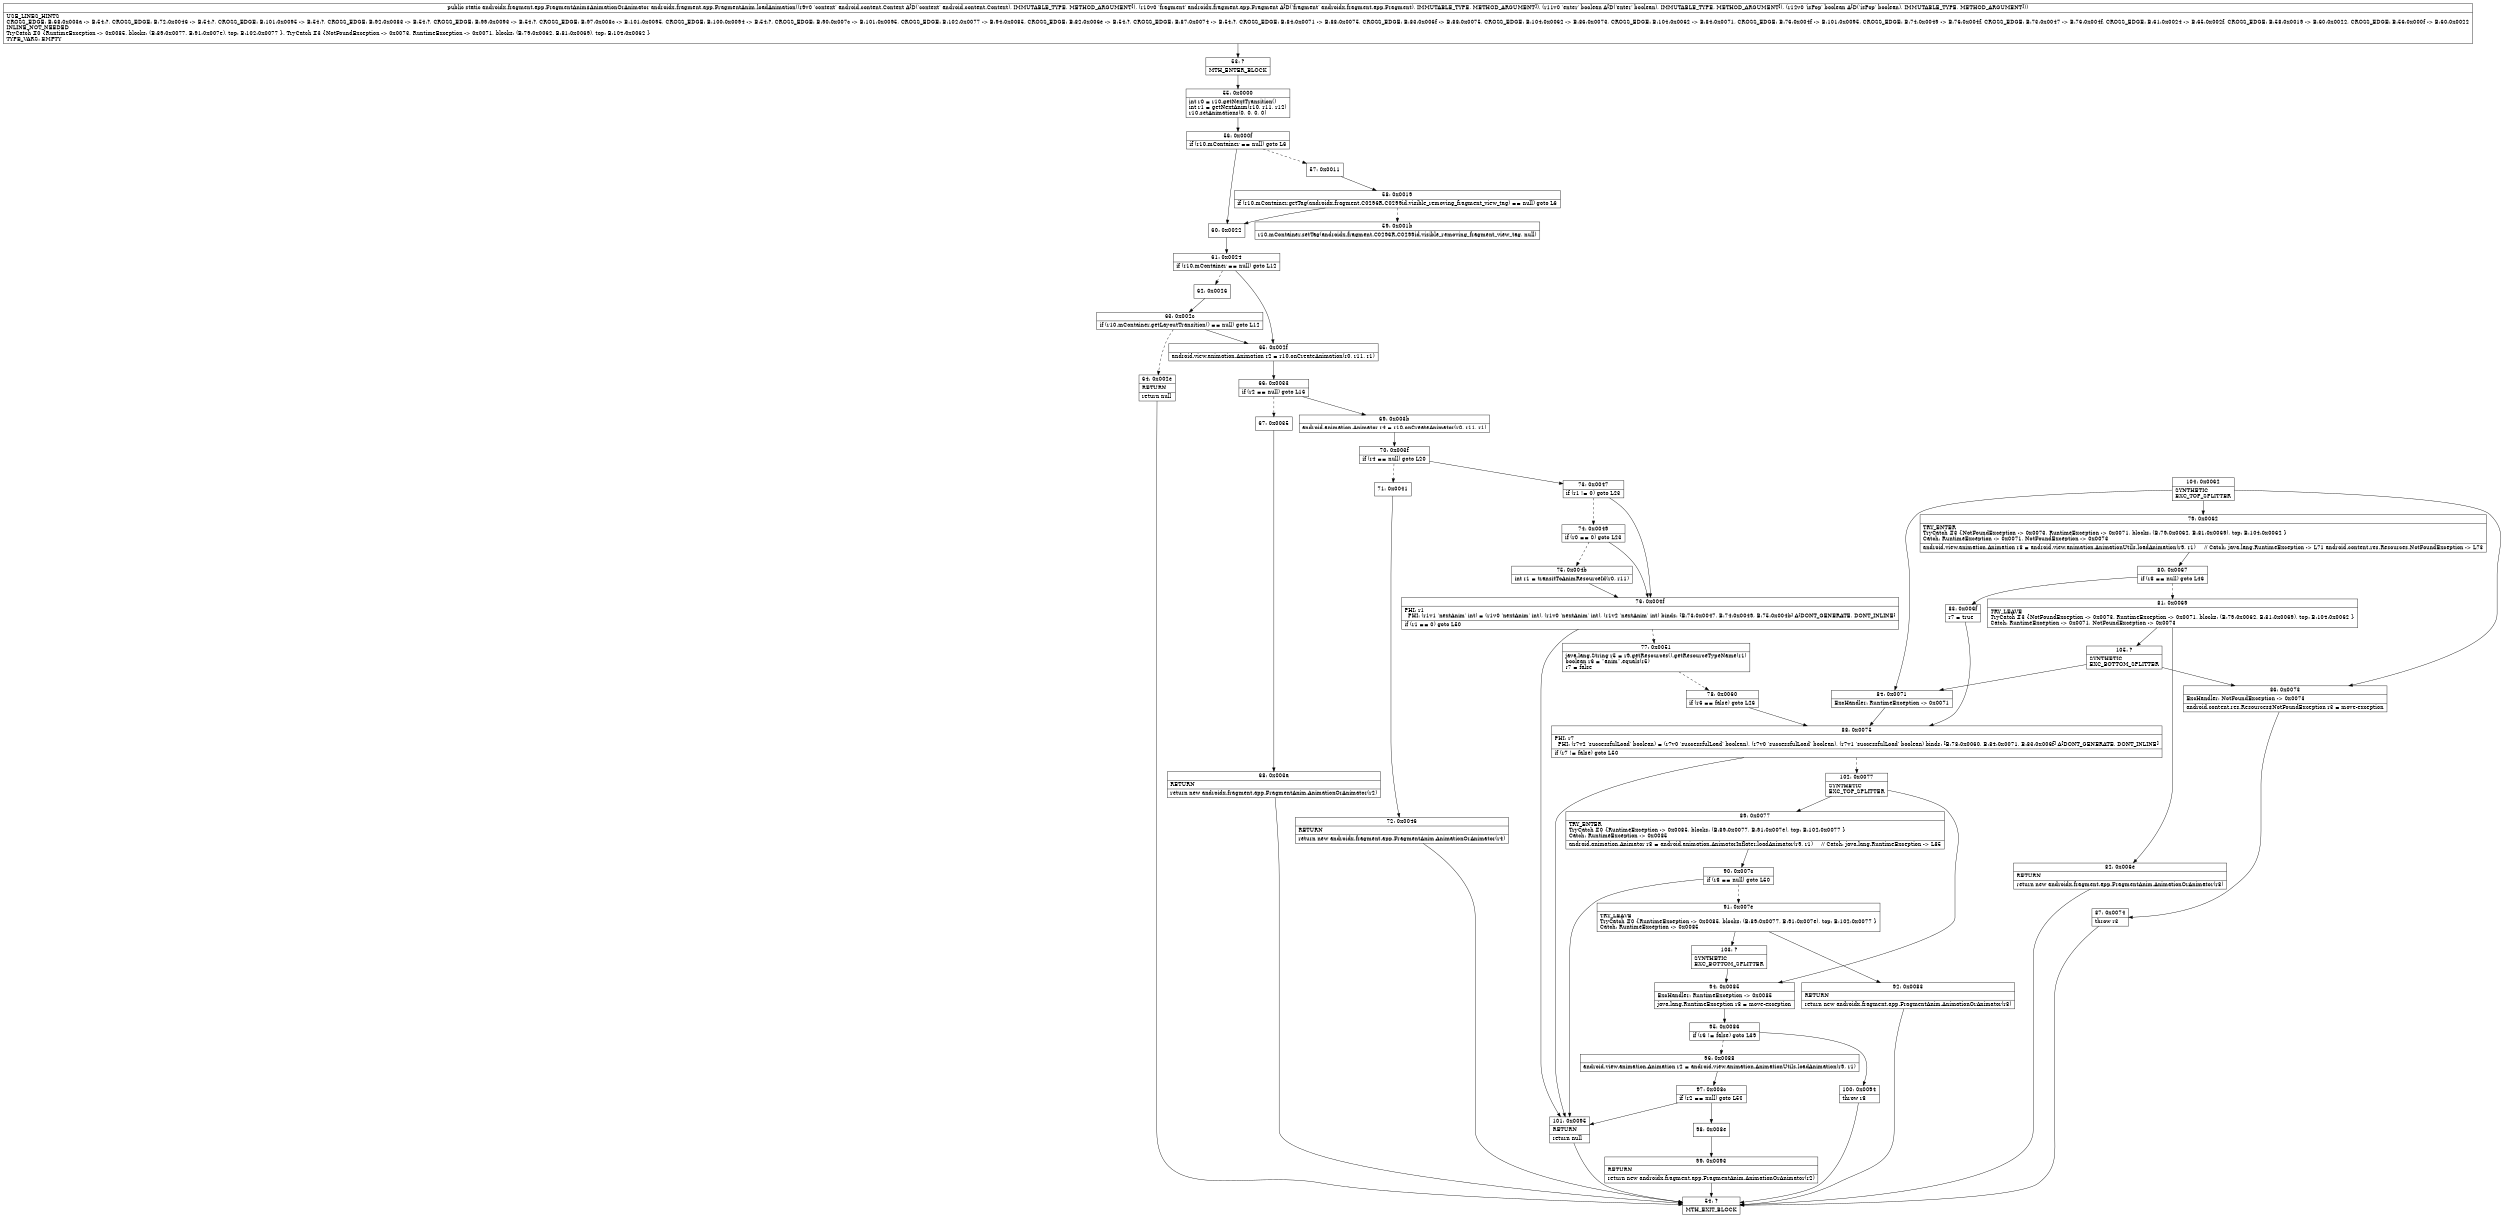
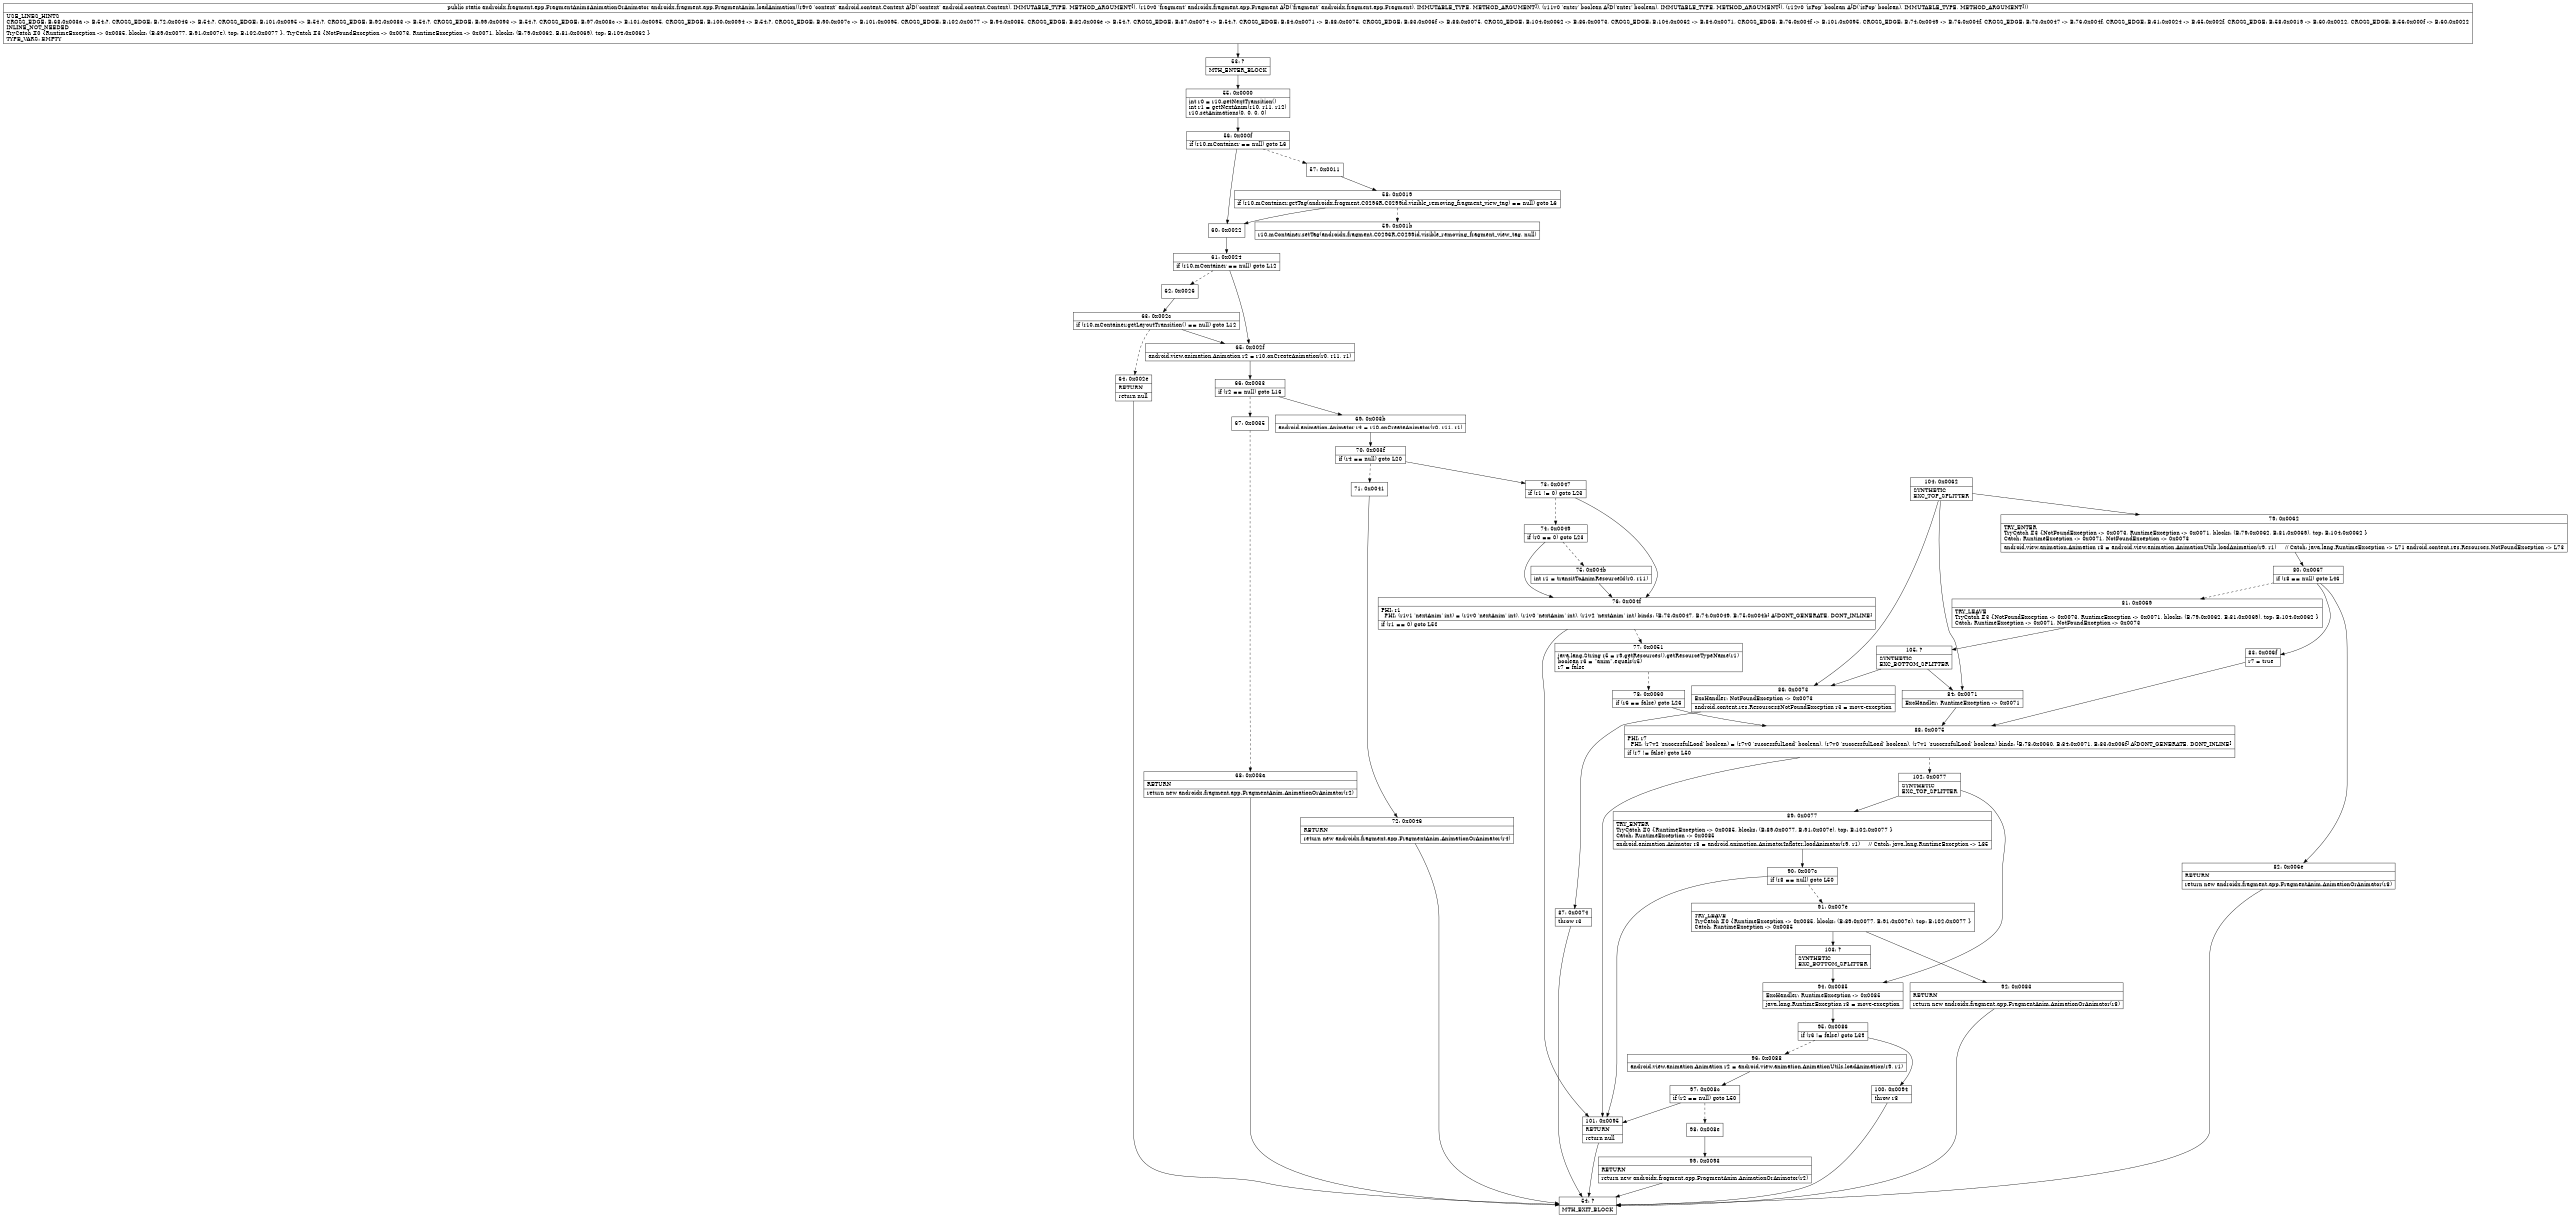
(1274, 599) -> (1250, 599)
(2173, 749) -> (2347, 724)
(1711, 1111) -> (1705, 1111)
